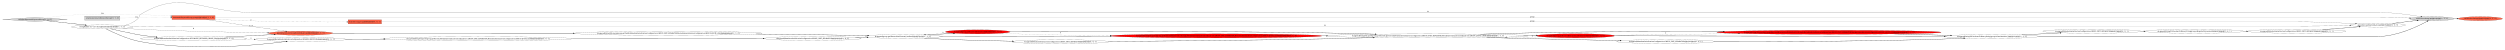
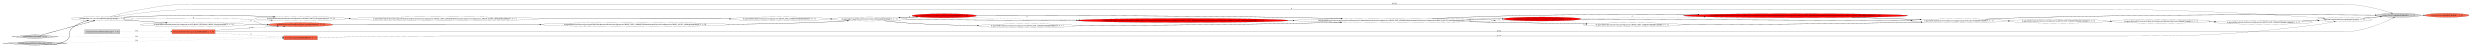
(1428, 12) -> (1394, 3)
(108, 14) -> (171, 40)
none -> (35, 37)
